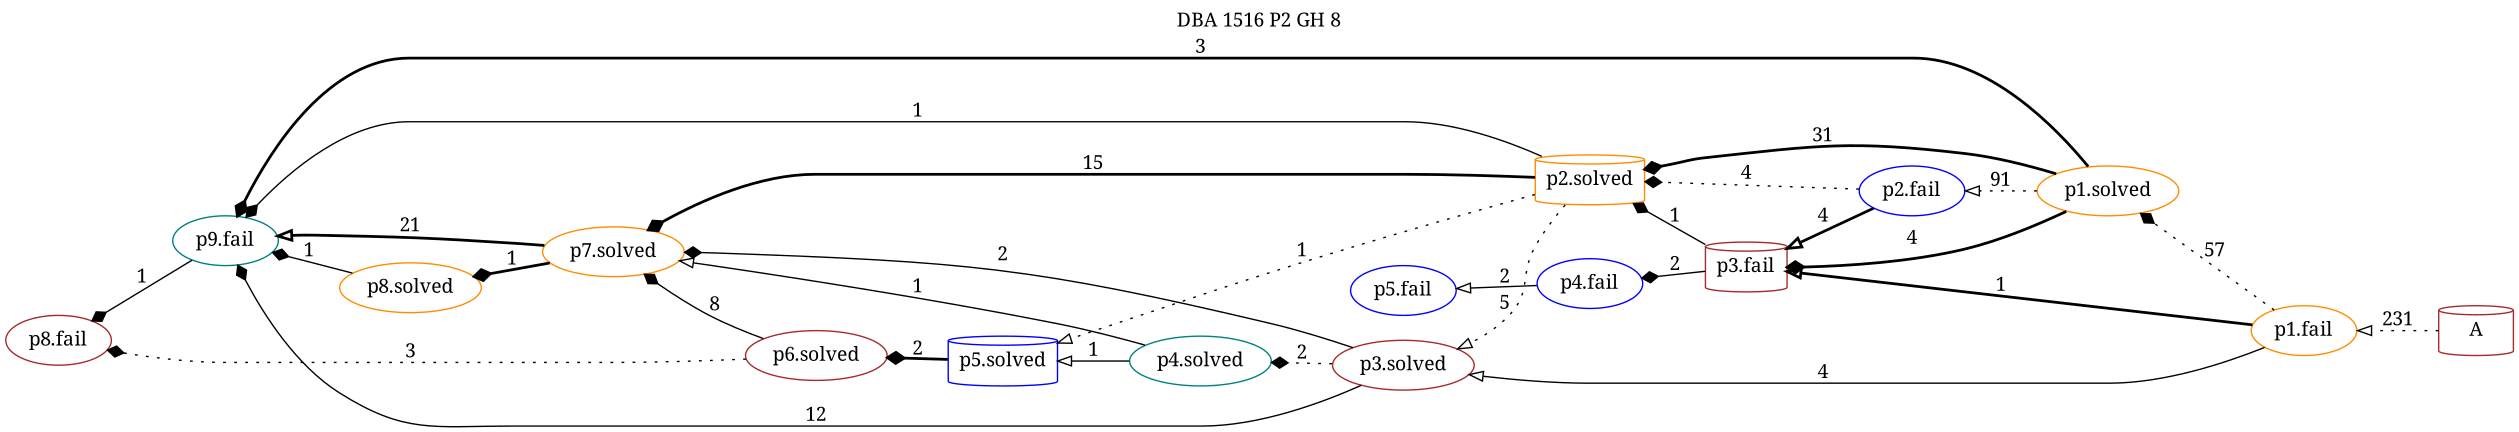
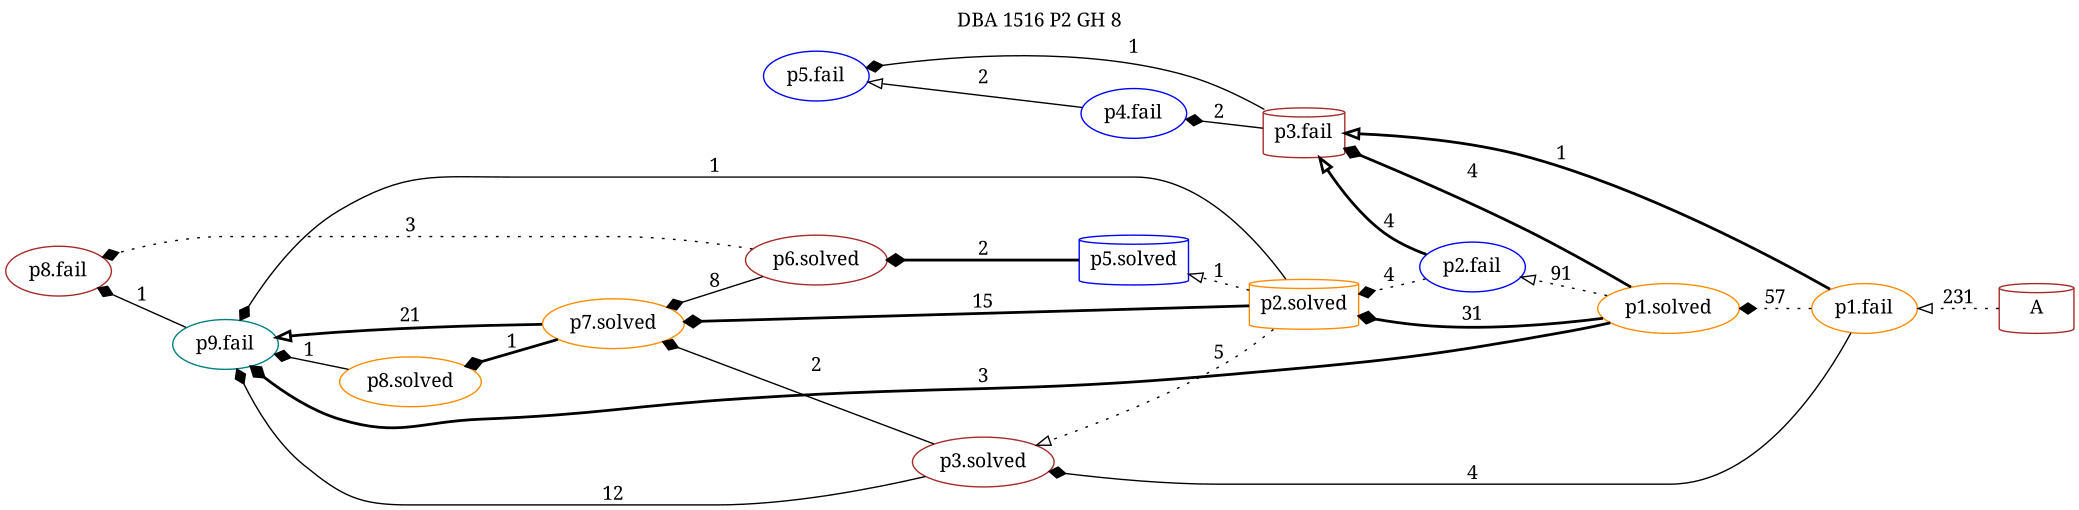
(1677, 228) -> (1078, 58)
(1200, 361) -> none
(1876, 383) -> (1491, 484)
